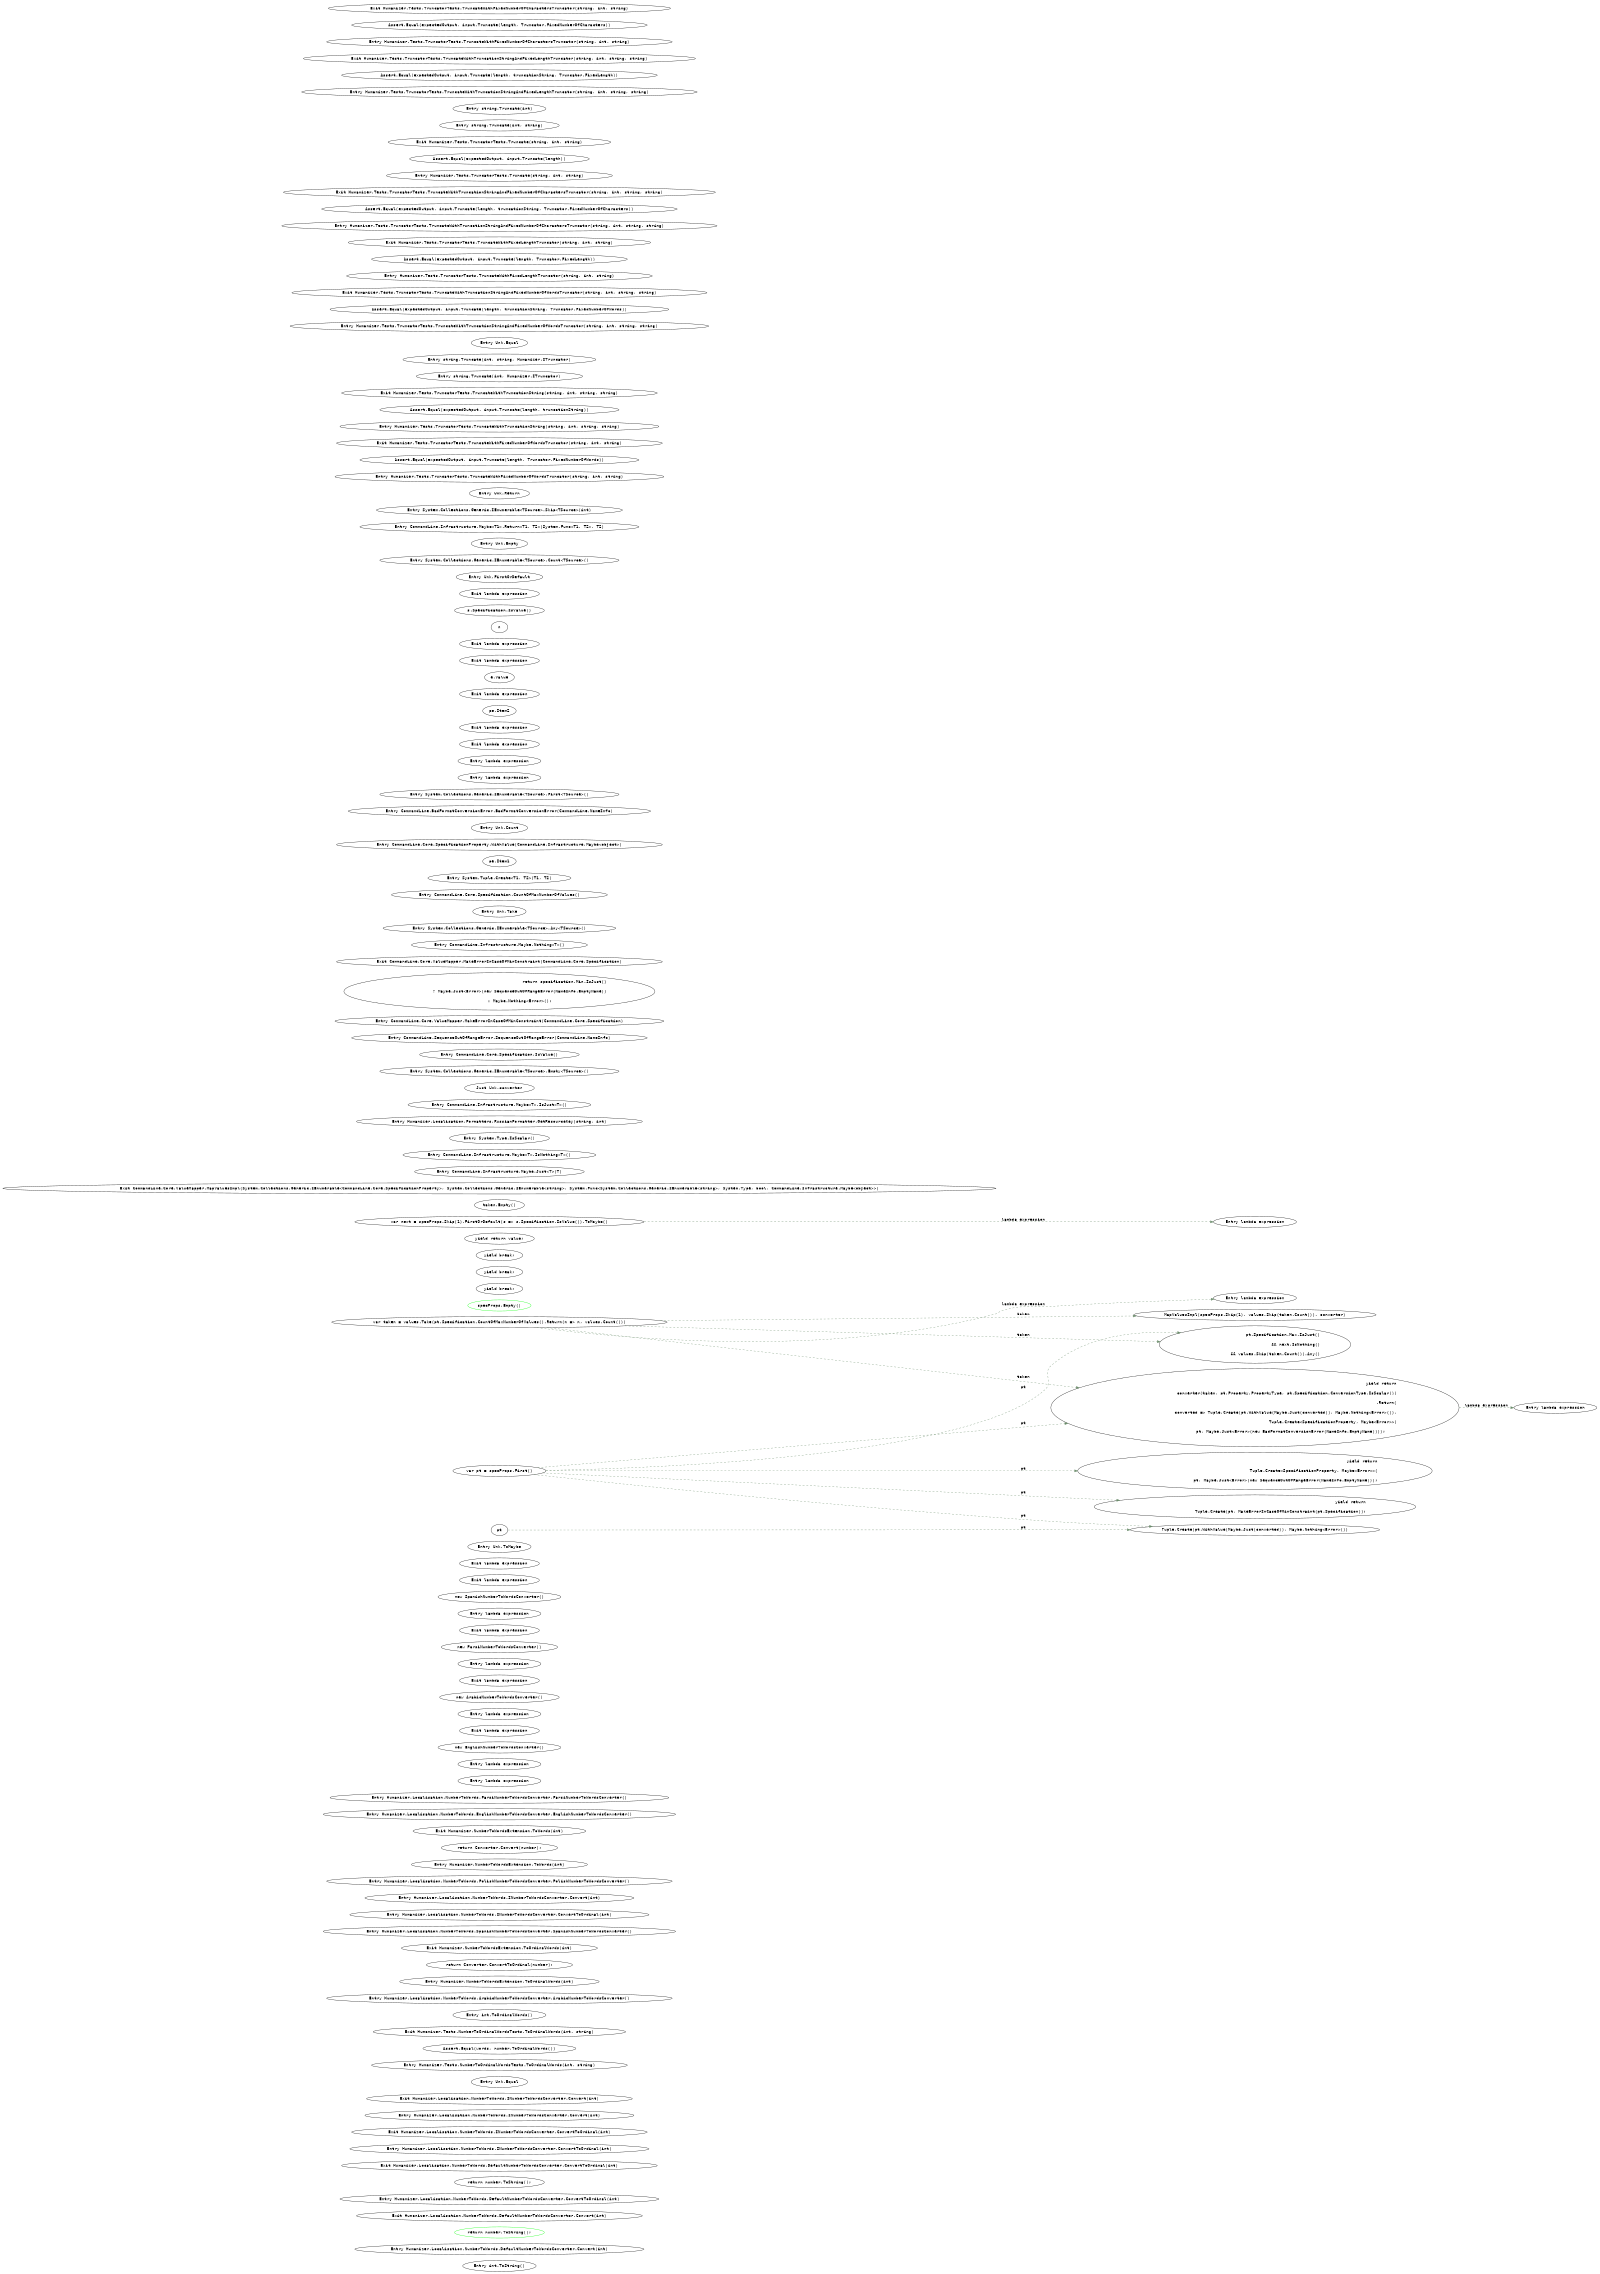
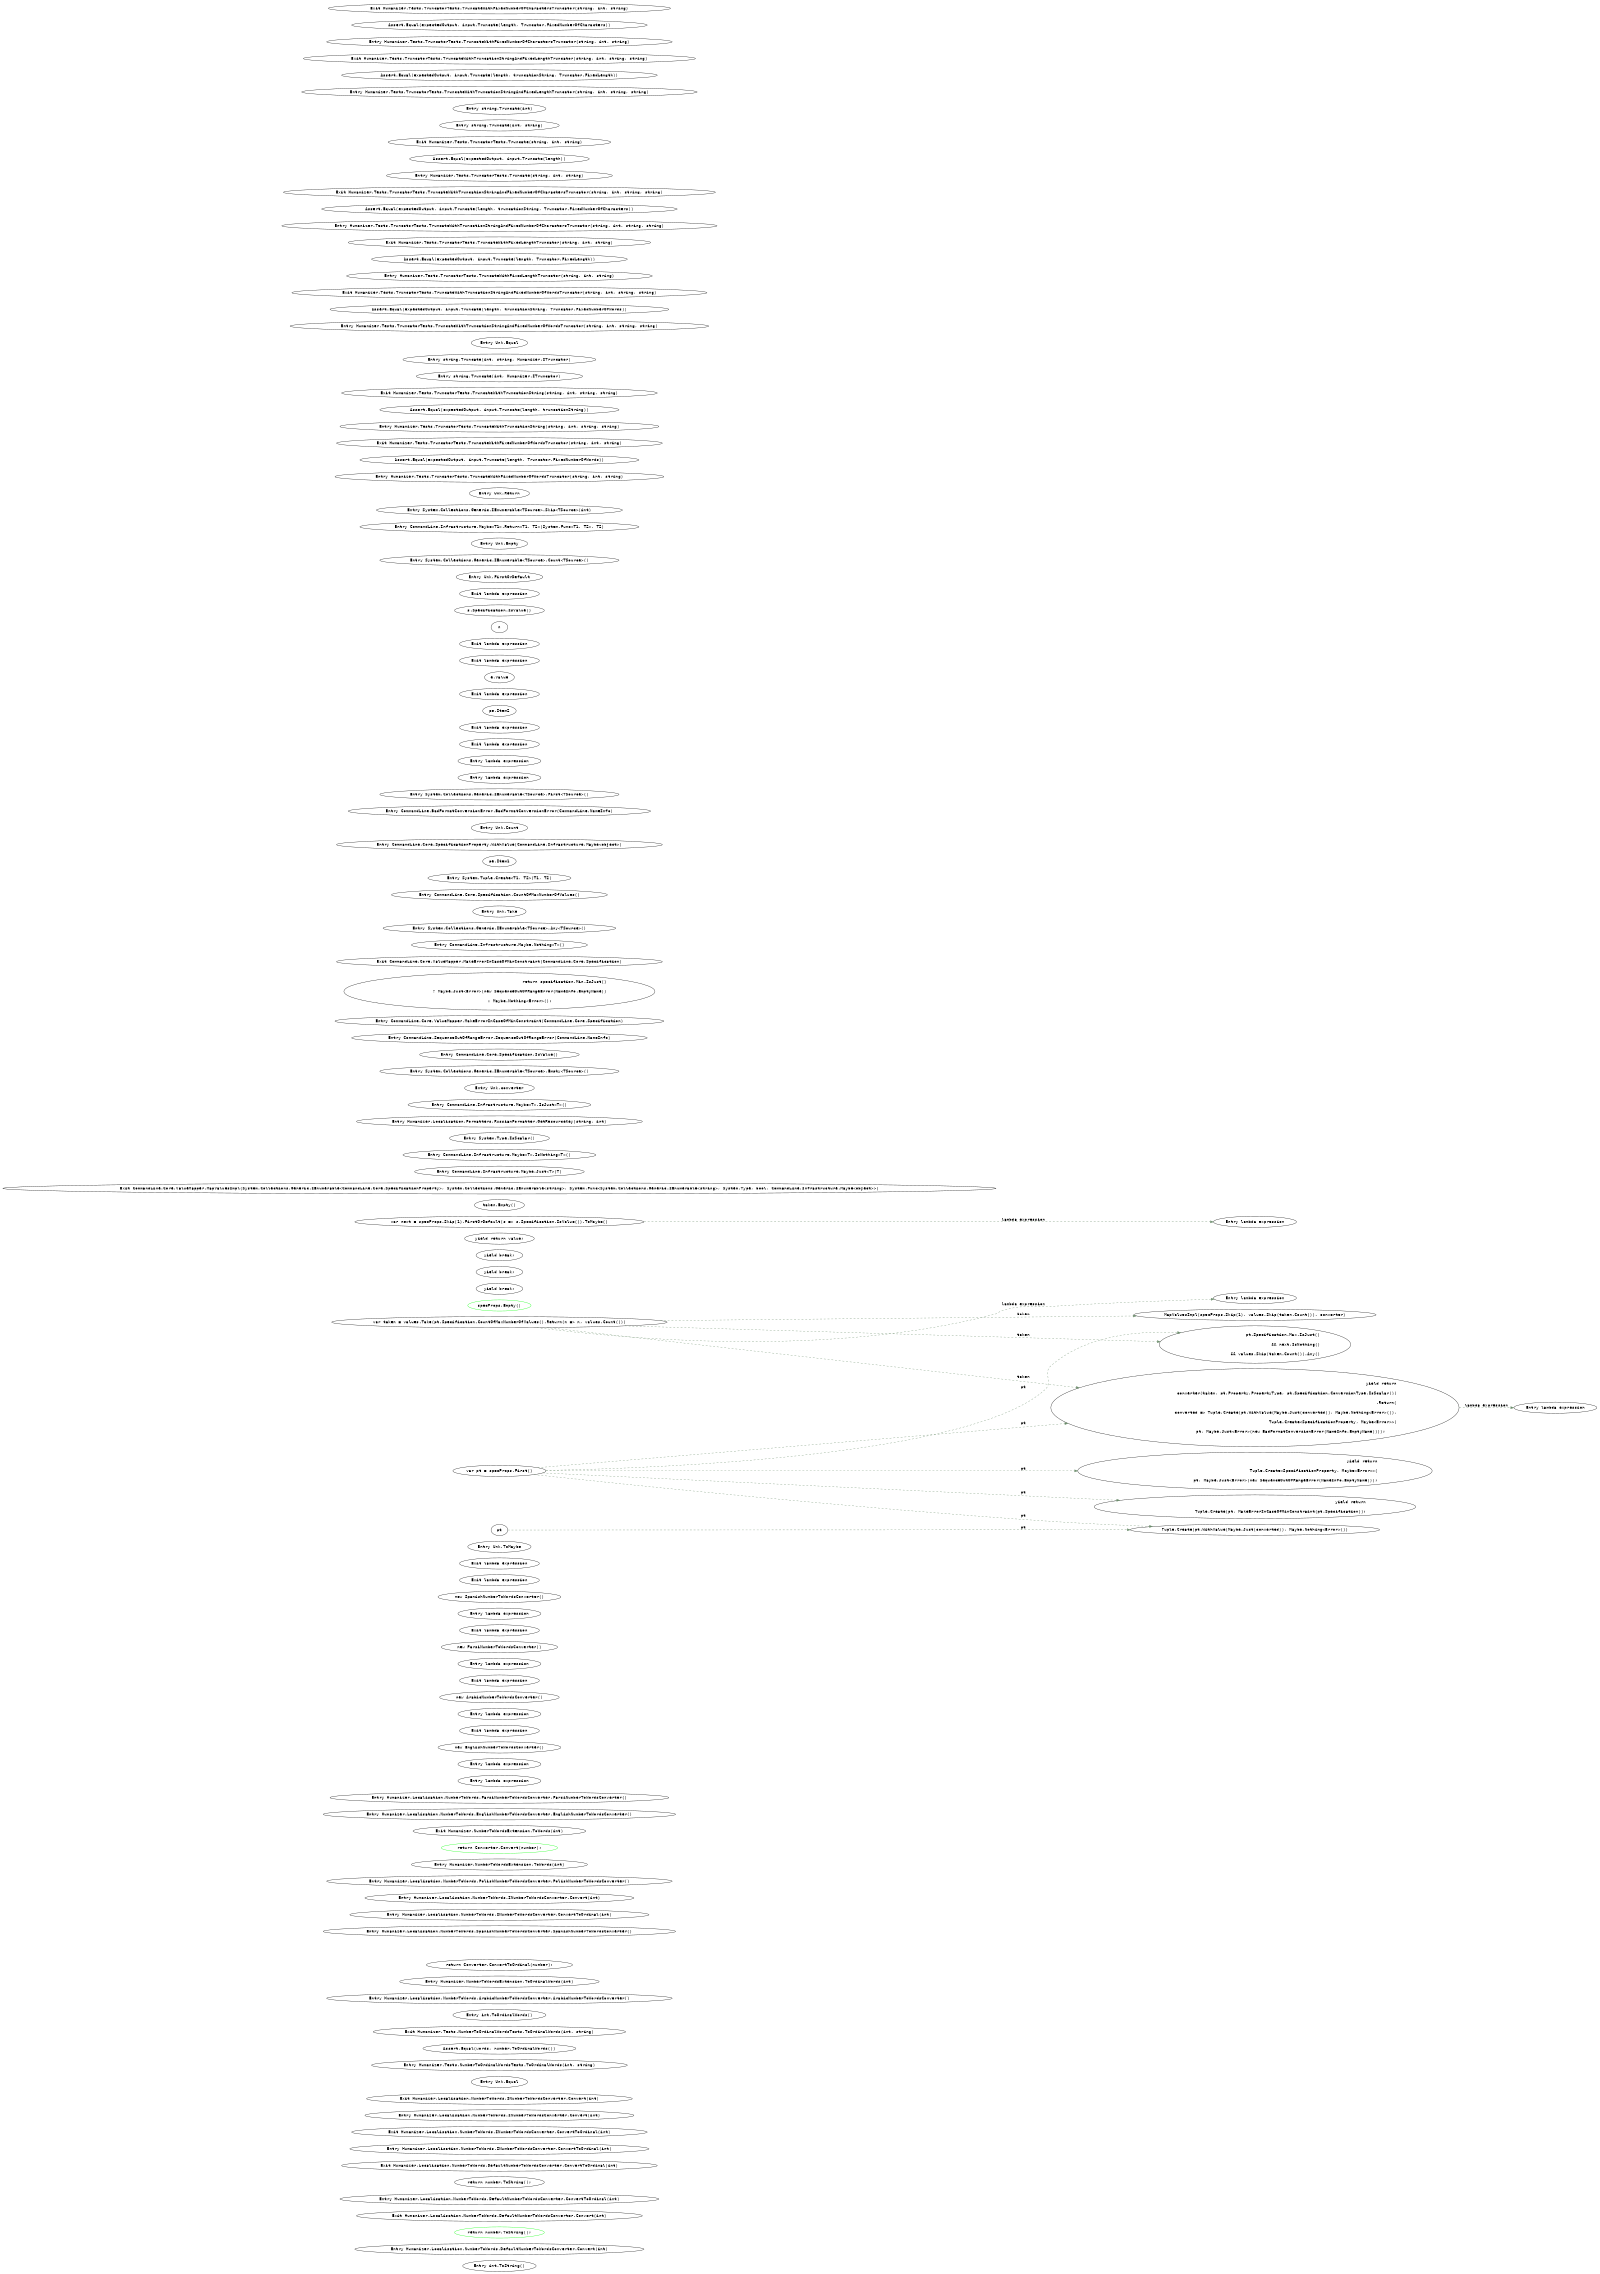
(499, 1088) -> (499, 1088)
(499, 1848) -> (499, 1848)
(499, 1948) -> none
